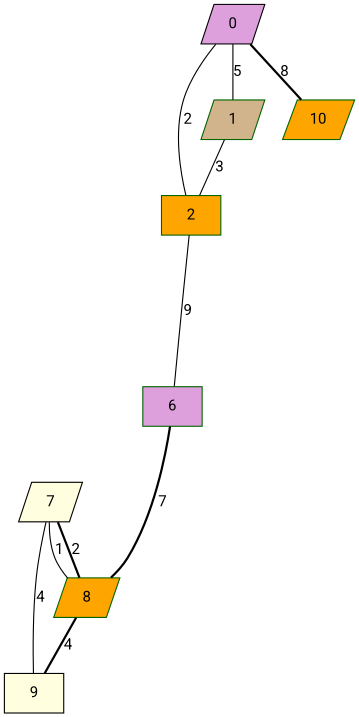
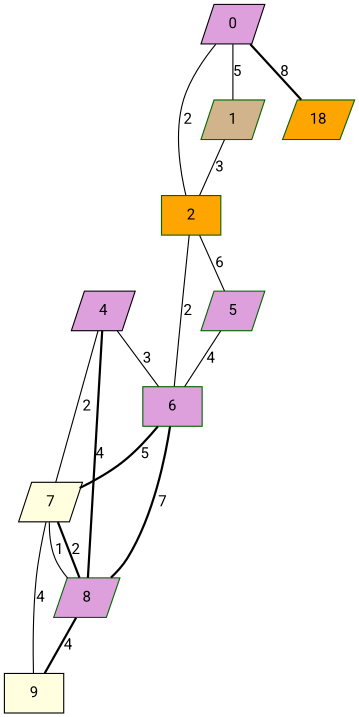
(319, 120) -> (319, 120)
none -> (103, 311)
(188, 311) -> (188, 311)
none -> (233, 311)
none -> (123, 462)
(87, 598) -> (87, 598)
